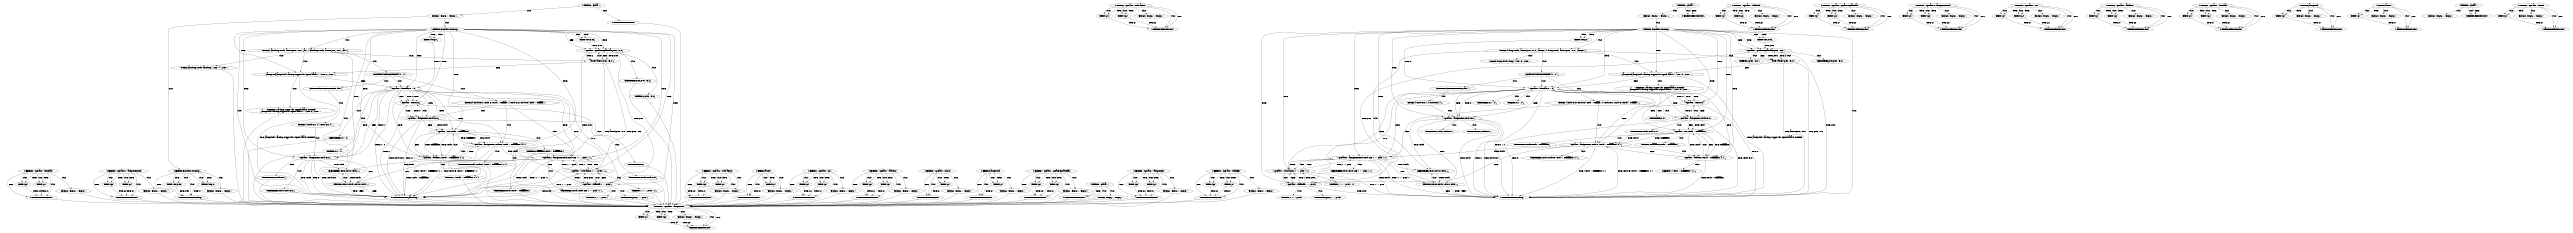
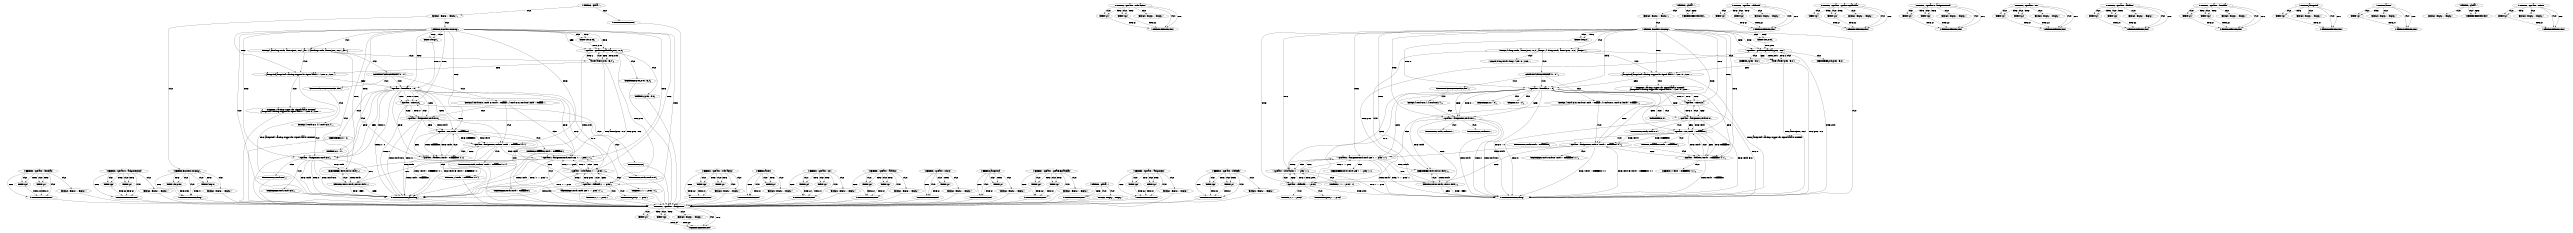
(204, 68) -> none
